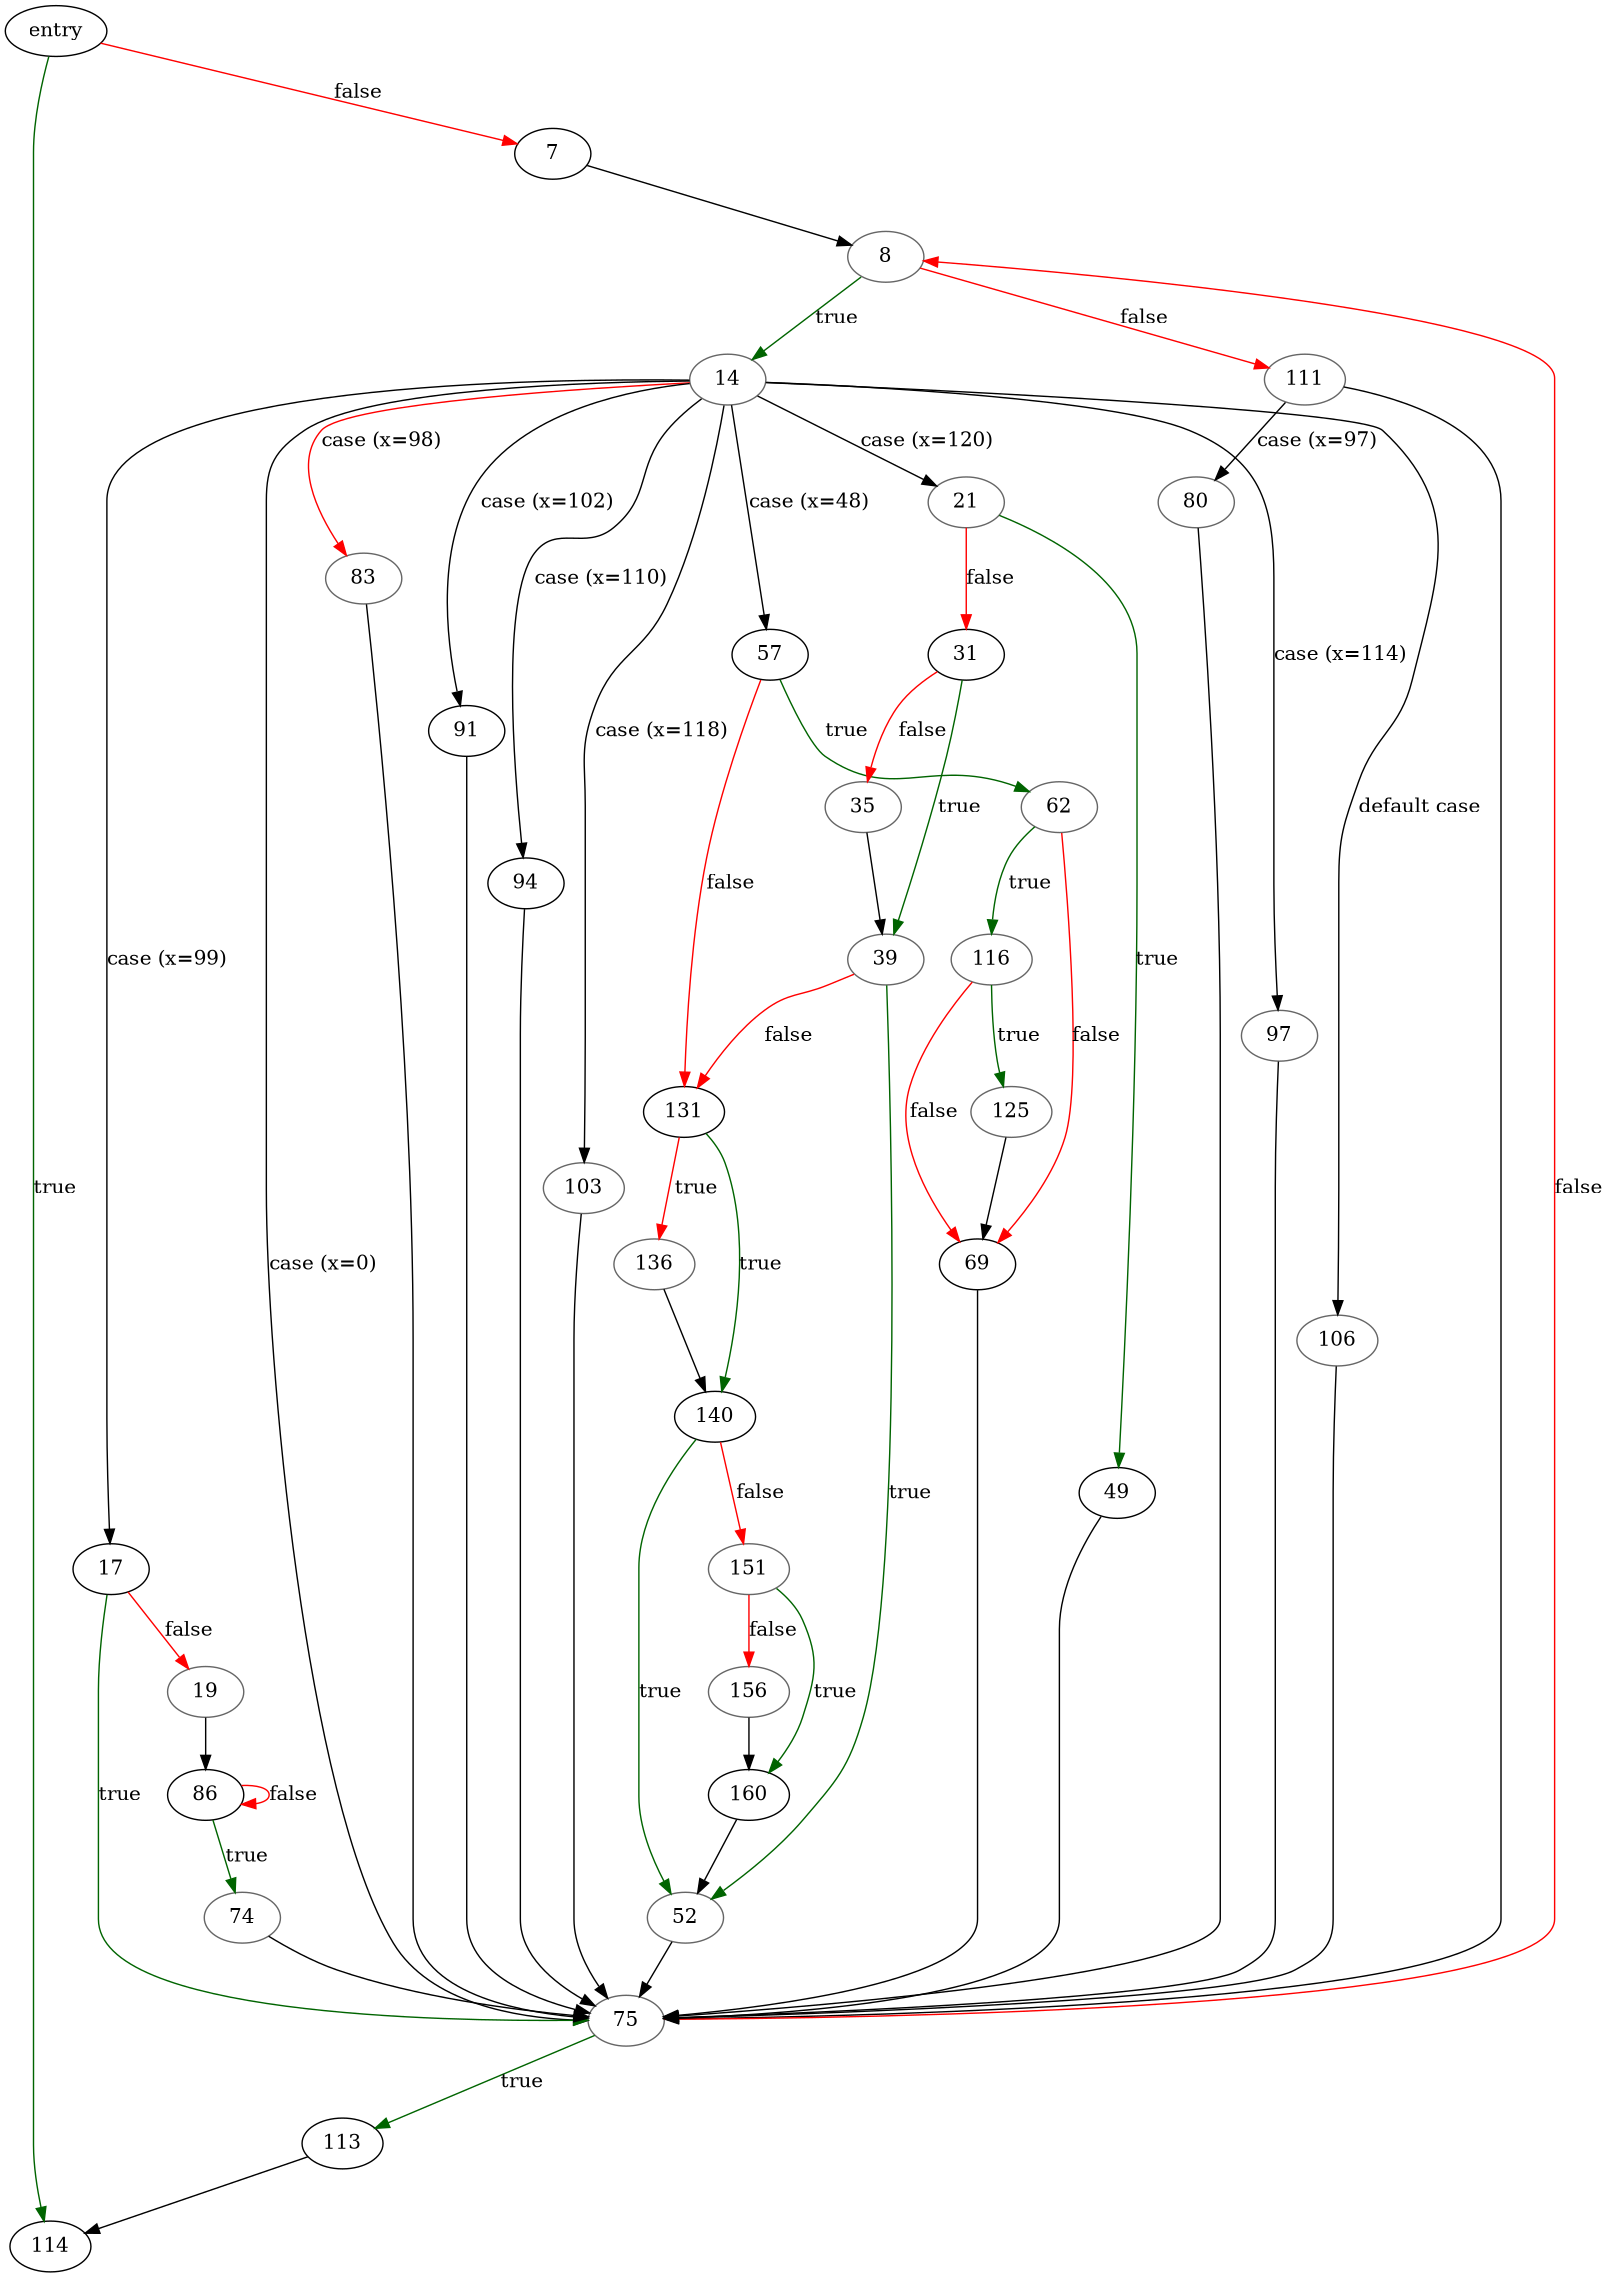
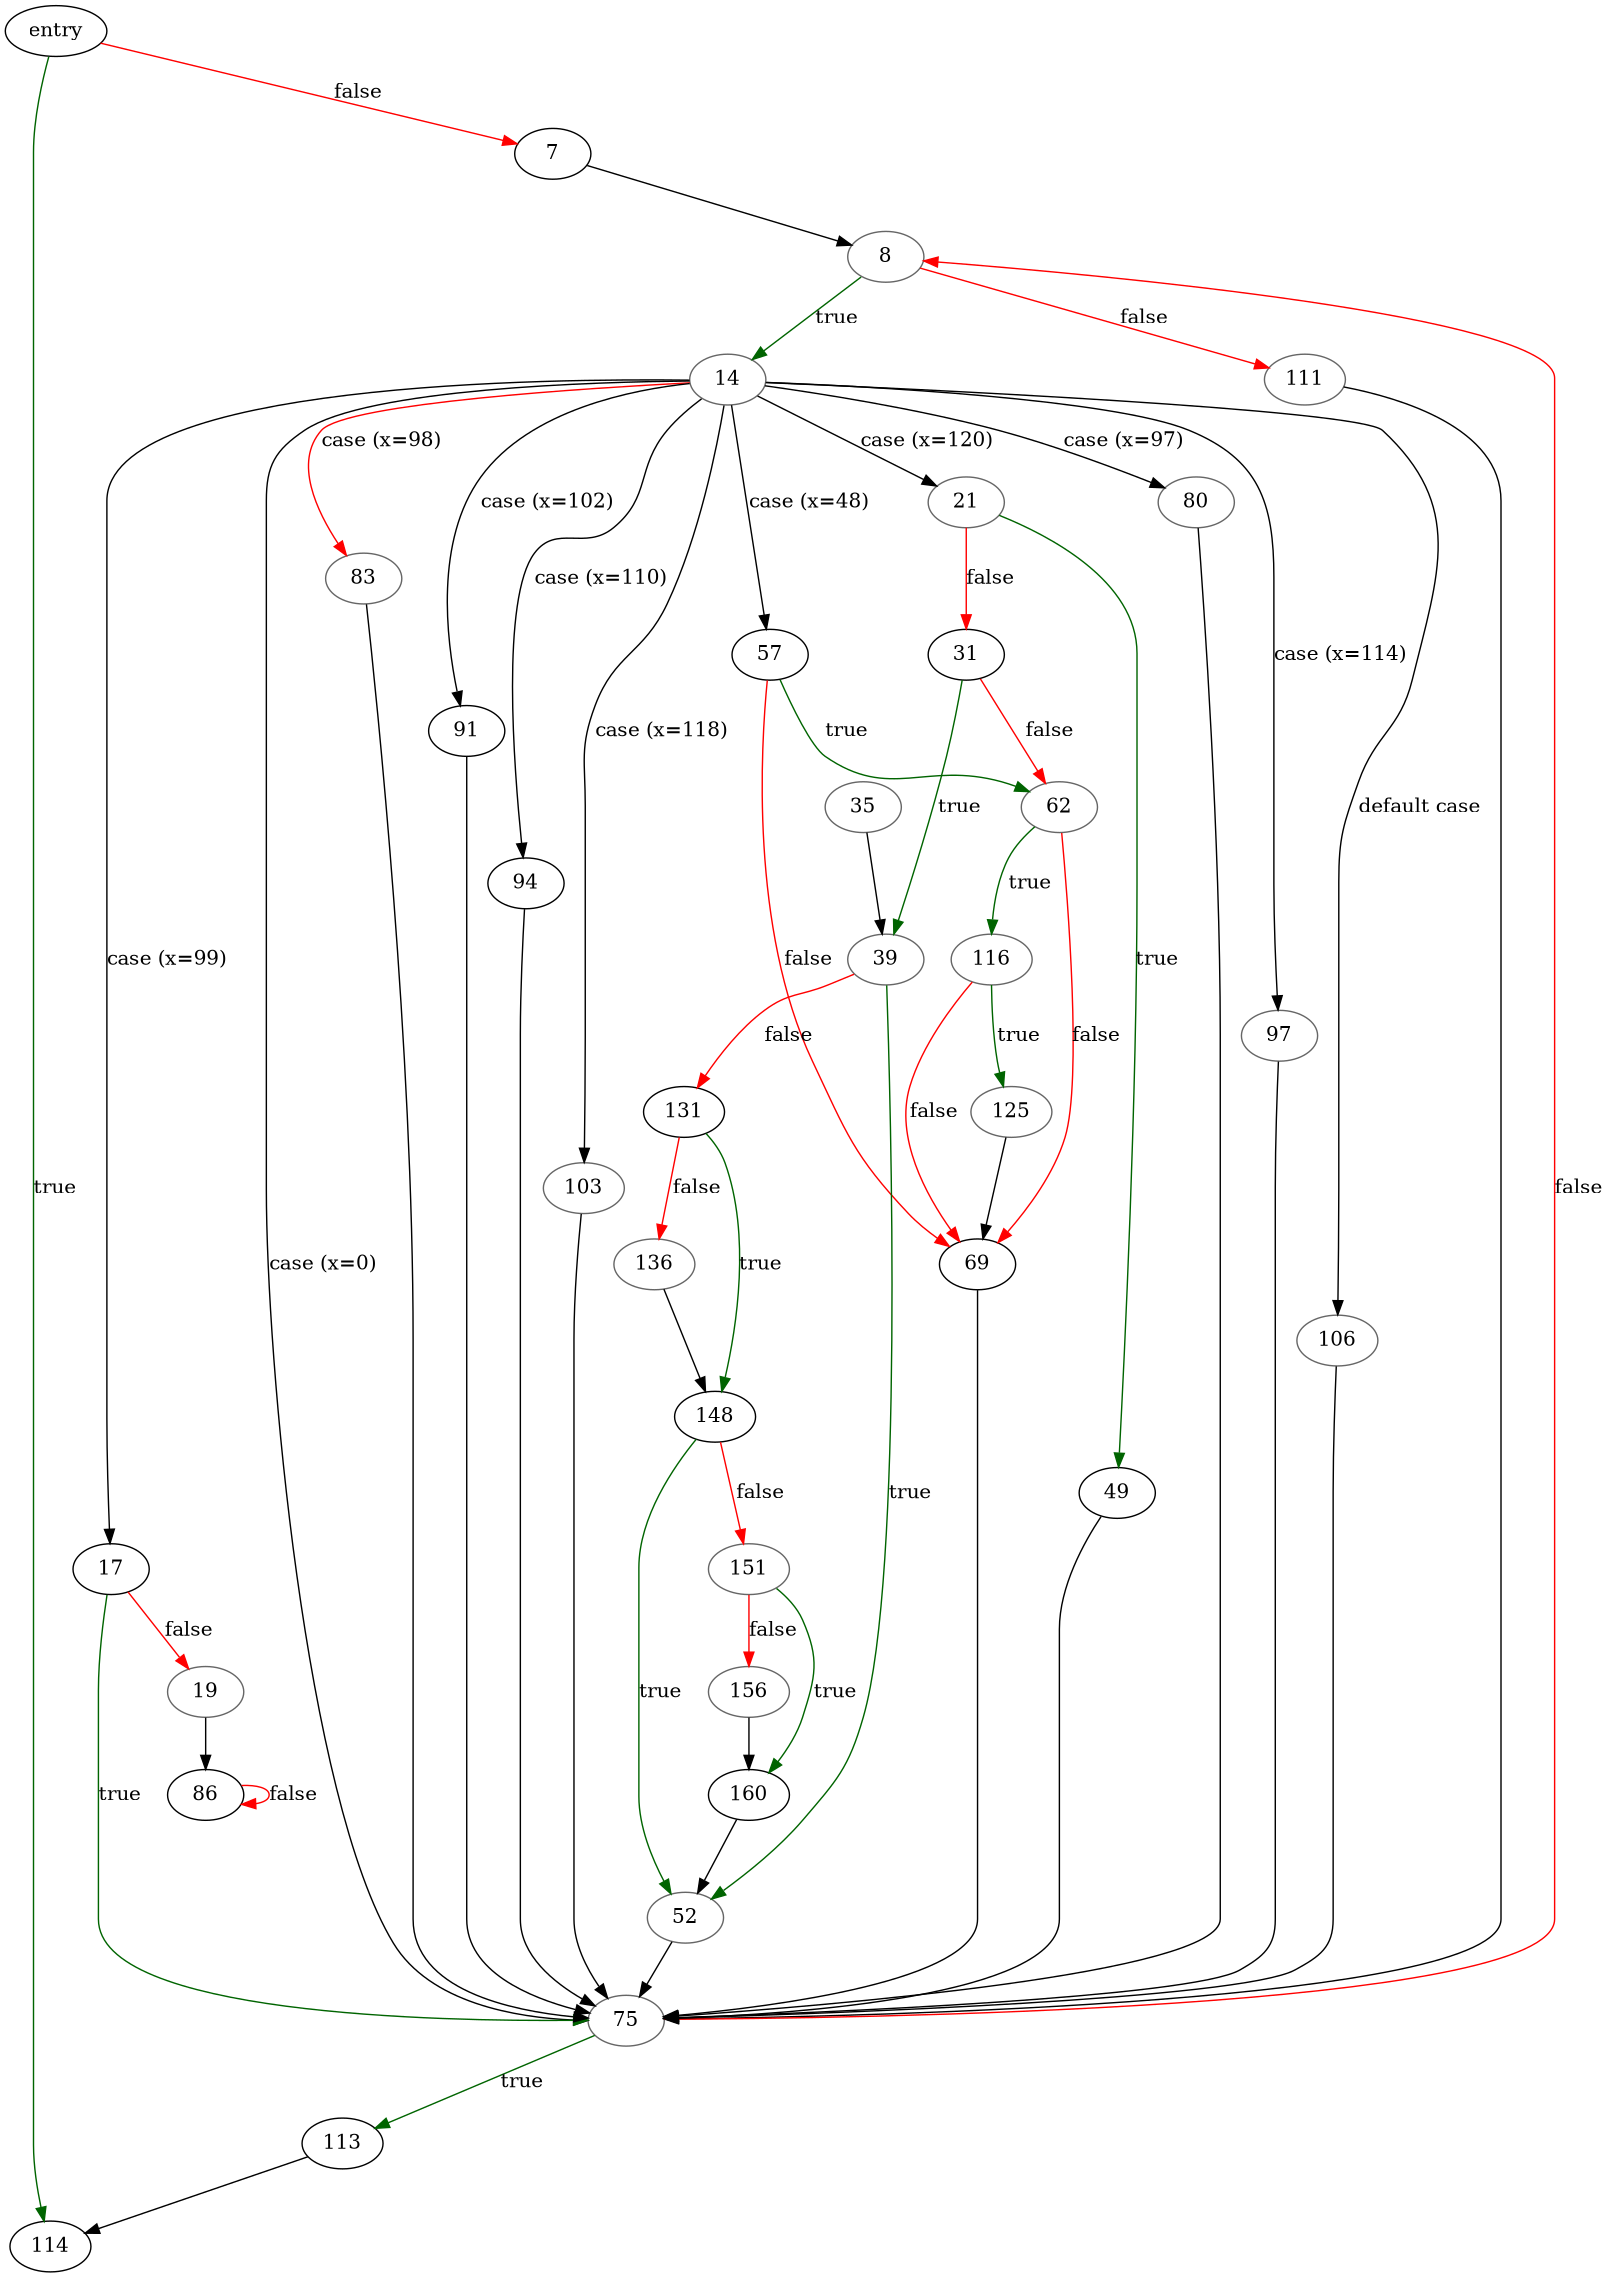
(1255, 436) -> (962, 421)
(894, 712) -> (1009, 725)
(704, 872) -> (785, 982)
(697, 1188) -> (697, 1188)
(715, 1417) -> (715, 1417)
(242, 1918) -> none
